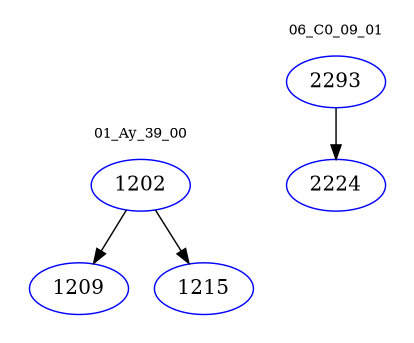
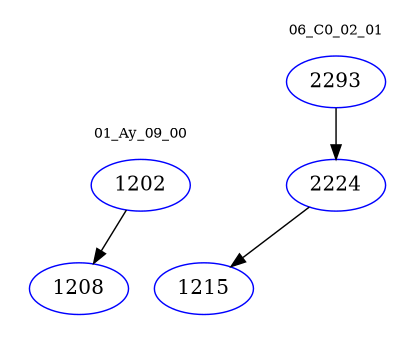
(336, 31) -> (336, 31)
(141, 134) -> (141, 134)
(168, 230) -> (276, 232)
(79, 289) -> (79, 289)
